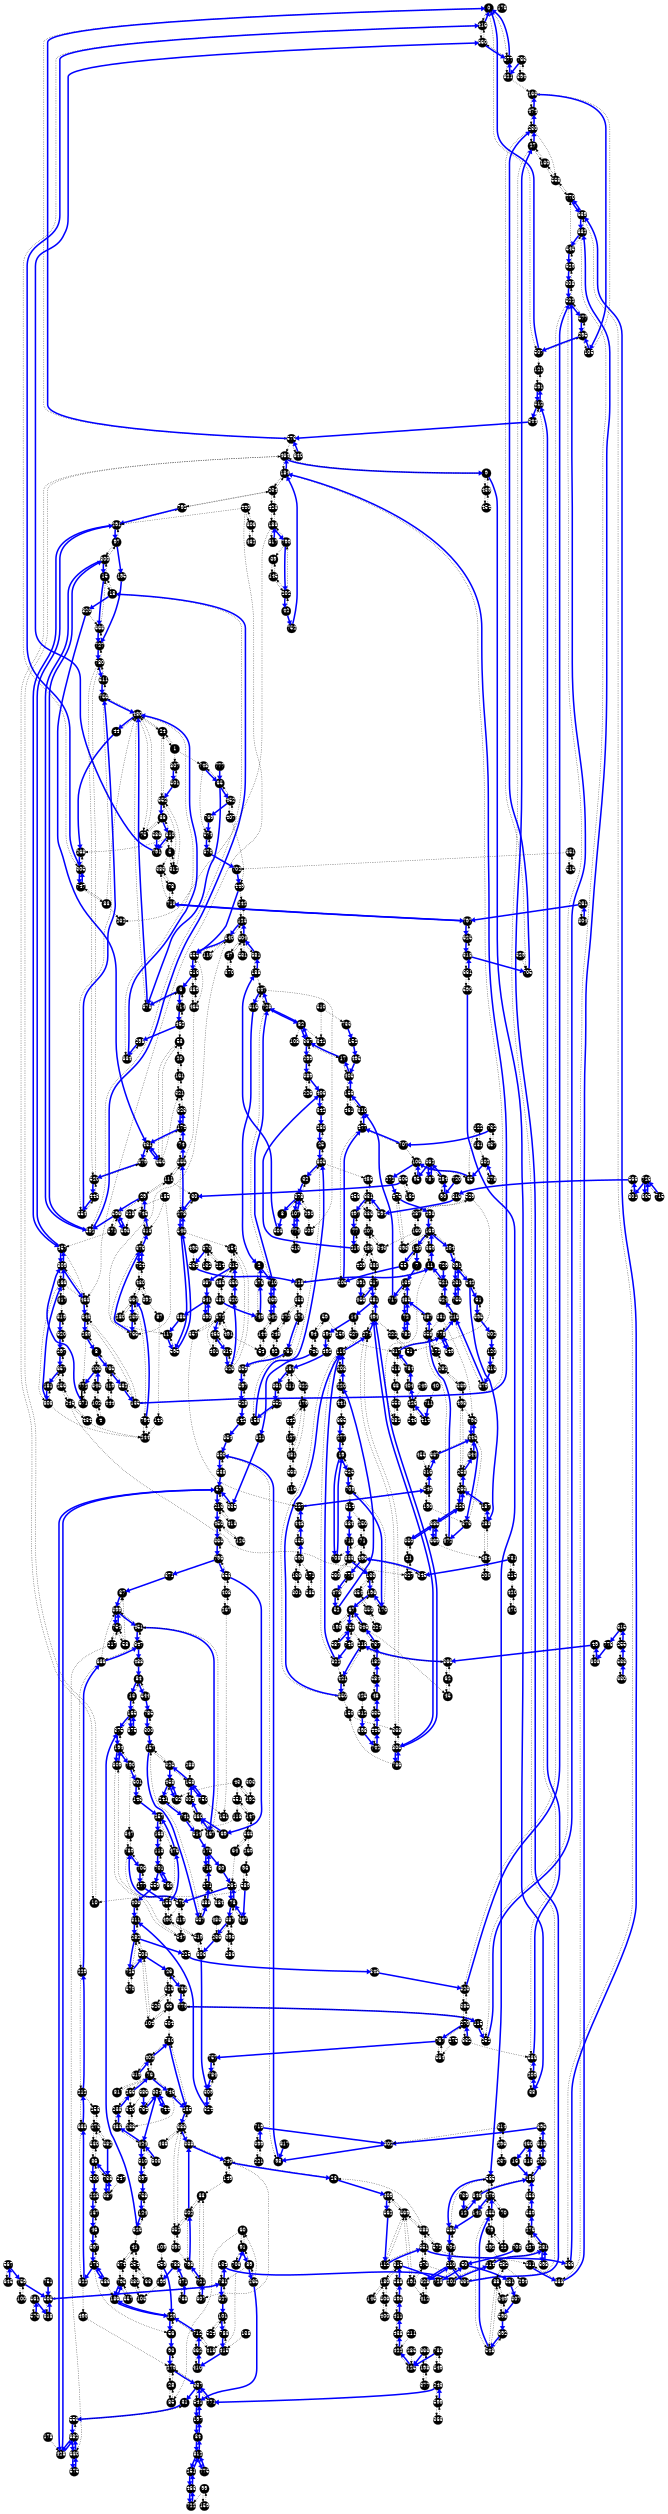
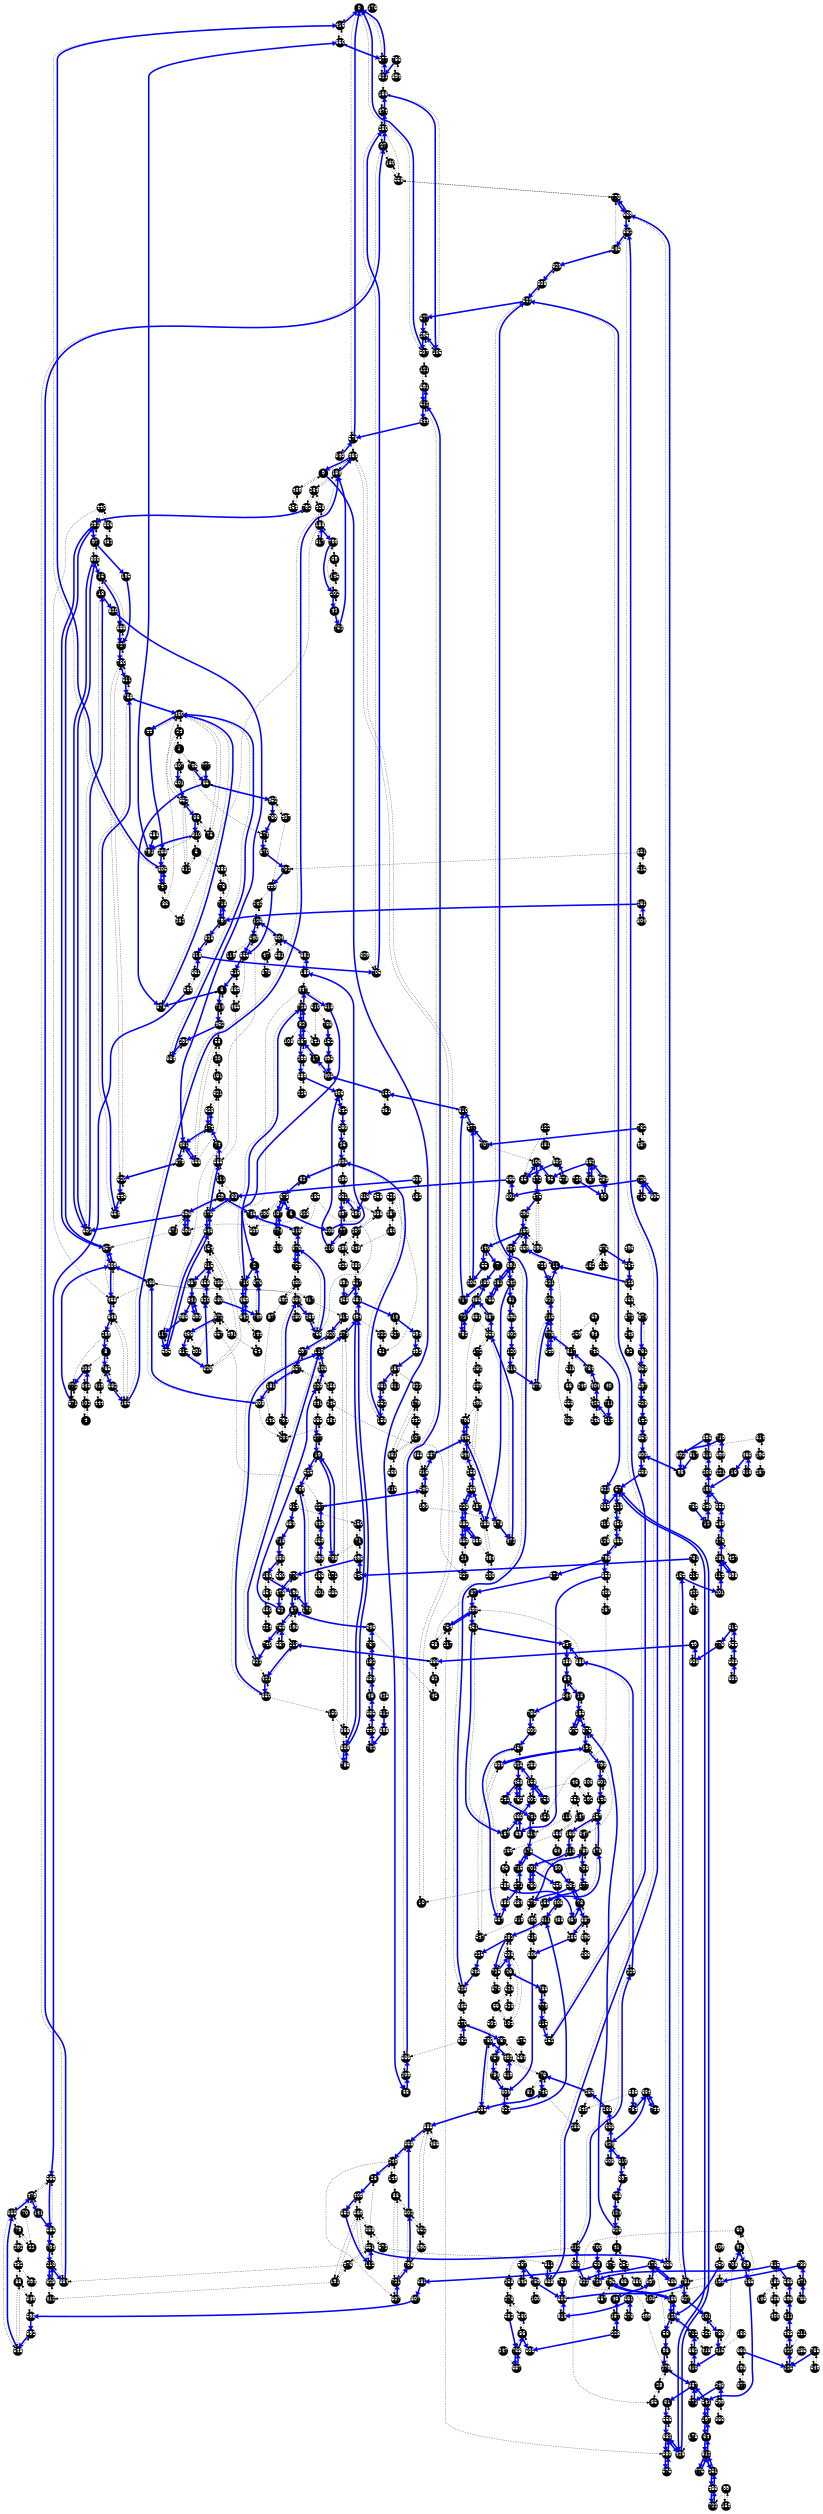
(181, 1317) -> (183, 1317)
(622, 1645) -> (733, 1645)
(94, 2186) -> (576, 2342)
